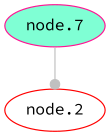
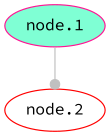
(55, 26) -> (55, 26)
